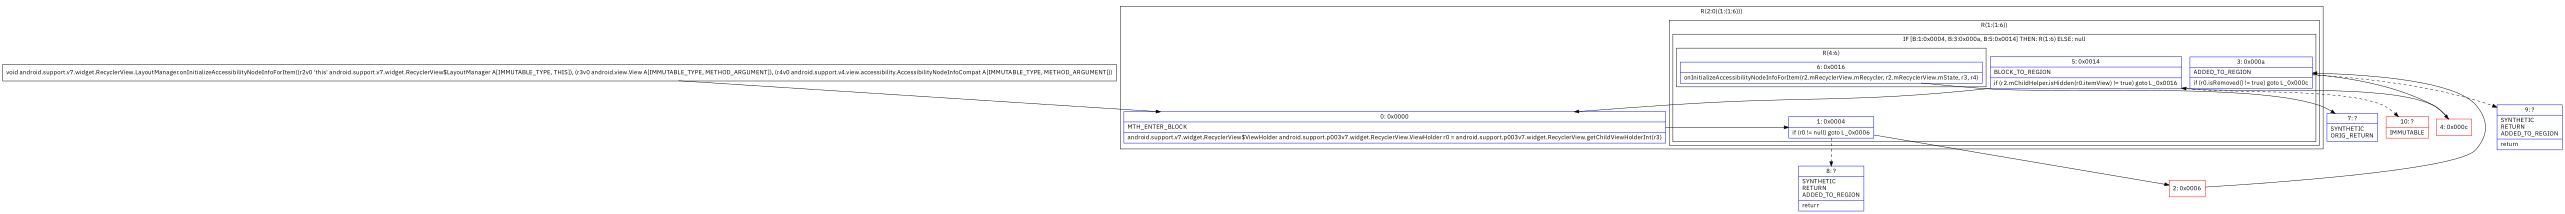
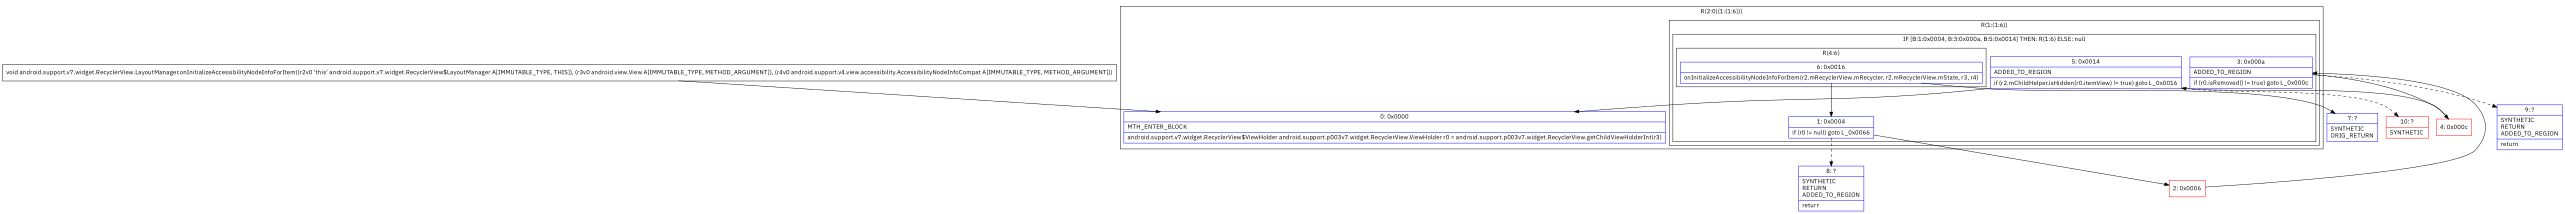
(2023, 72) -> (2023, 72)
(1725, 127) -> (1831, 95)
(1831, 133) -> (1831, 133)
(2407, 133) -> (2407, 133)
